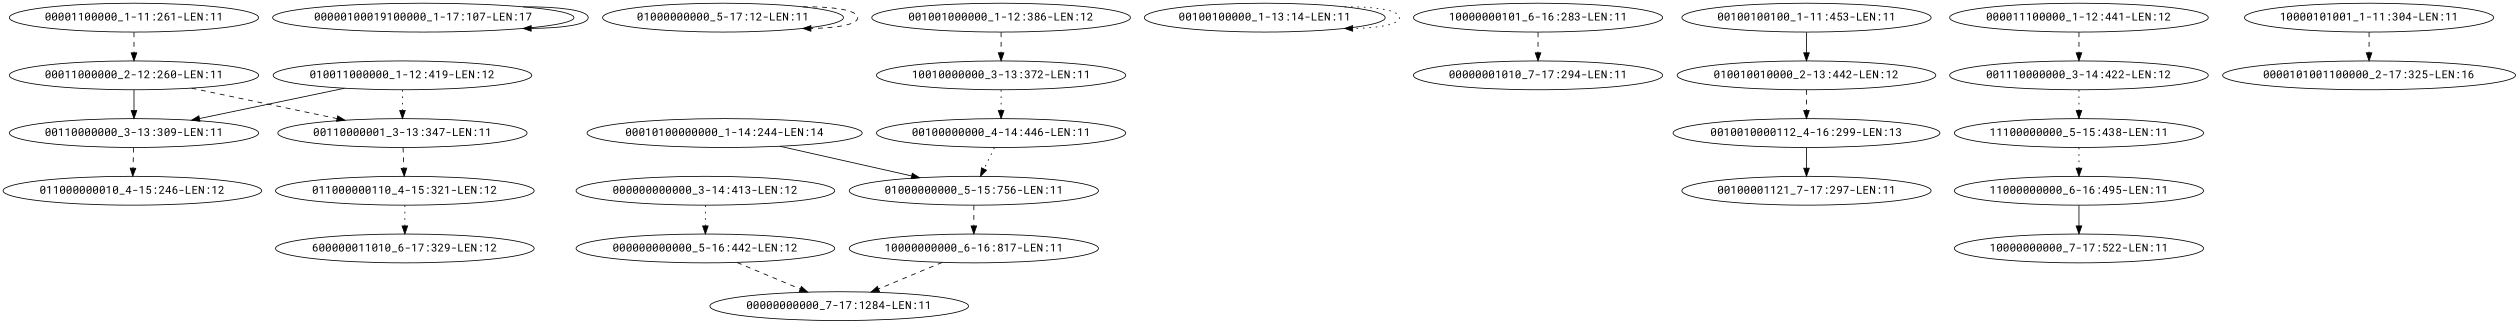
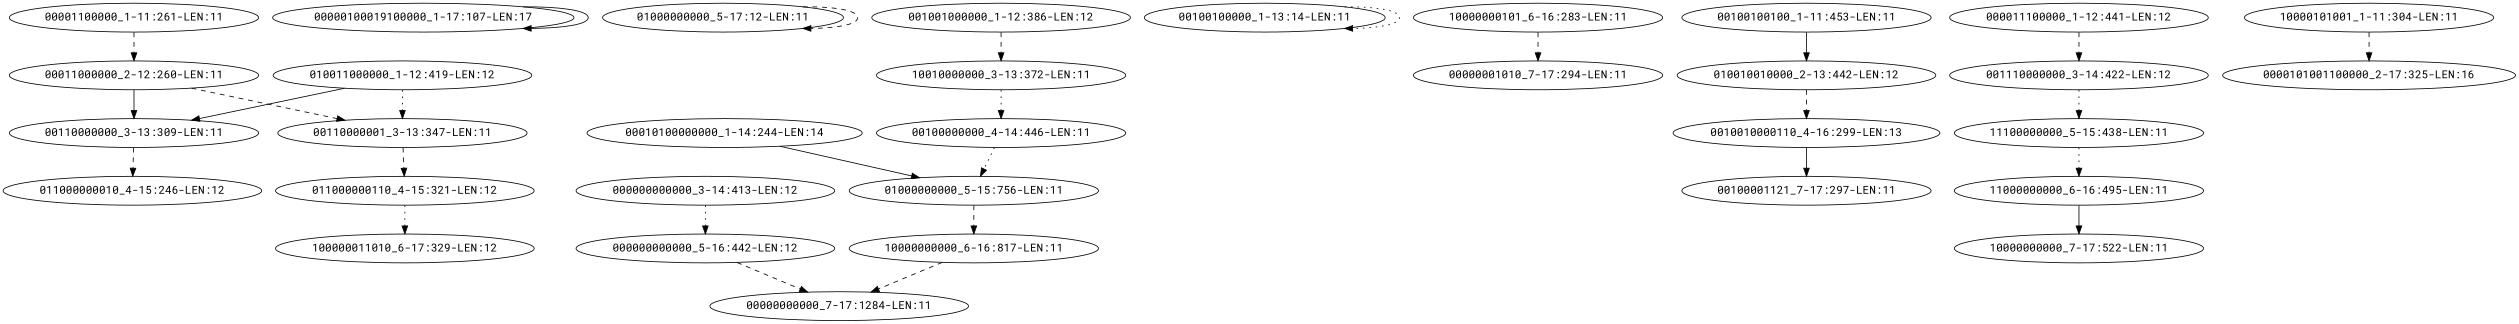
(1806, 133) -> (1806, 133)
(405, 248) -> (405, 248)
